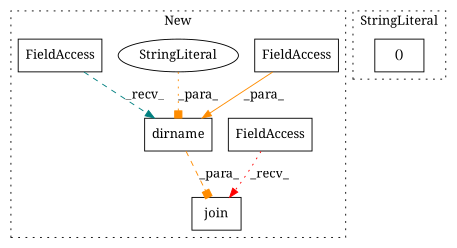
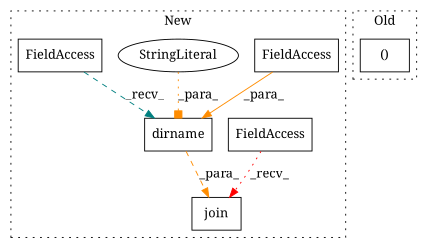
(399, 21) -> (385, 21)
(195, 170) -> (195, 170)
